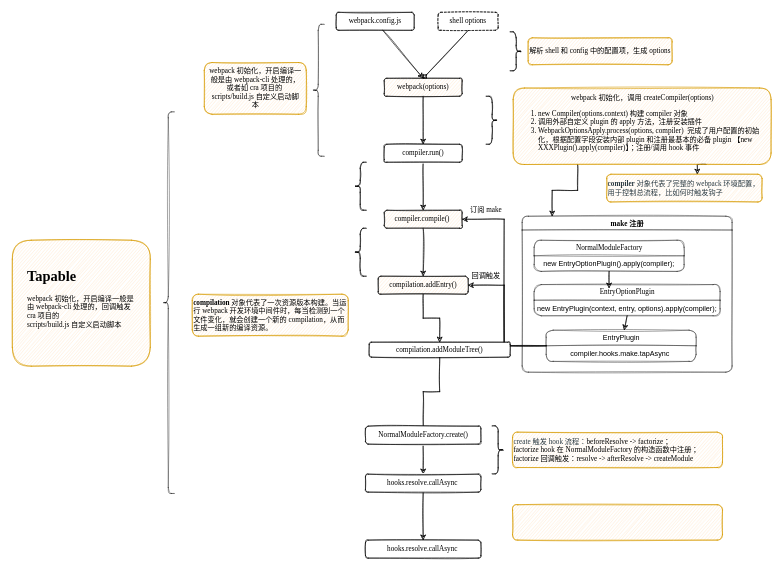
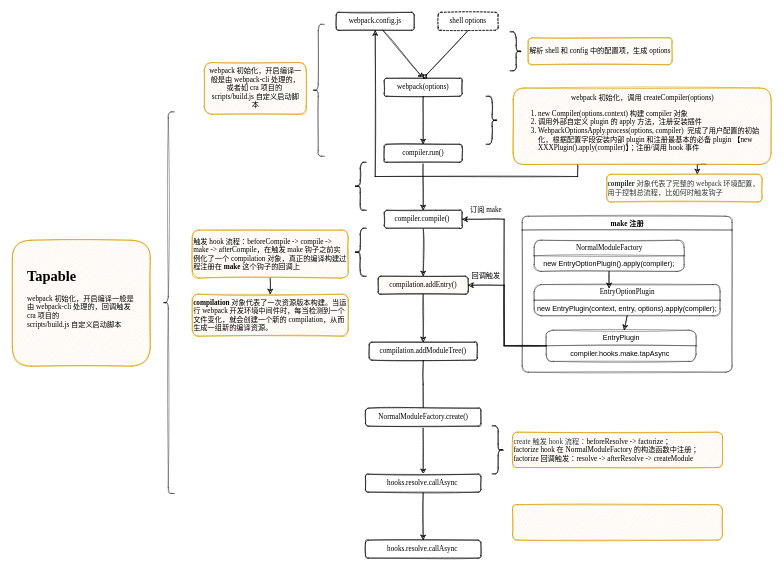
(423, 87) -> (423, 87)
(563, 190) -> (407, 177)
(423, 219) -> (423, 219)
none -> (270, 254)
none -> (270, 285)
(440, 350) -> (423, 351)
(423, 435) -> (423, 417)
